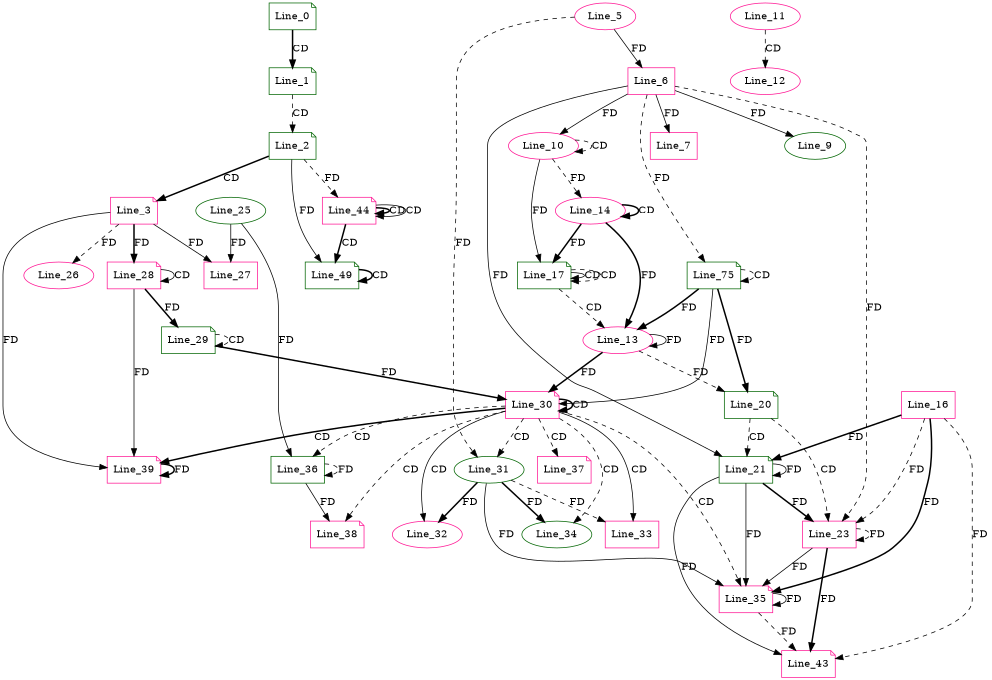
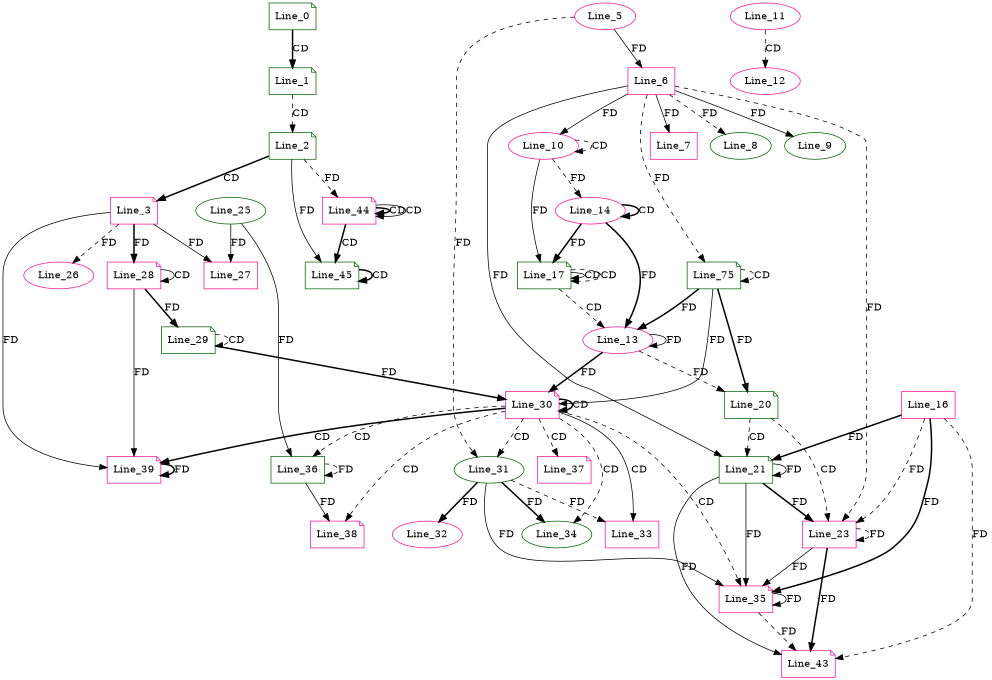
none -> (741, 146)
(332, 275) -> (332, 275)
(441, 445) -> none
